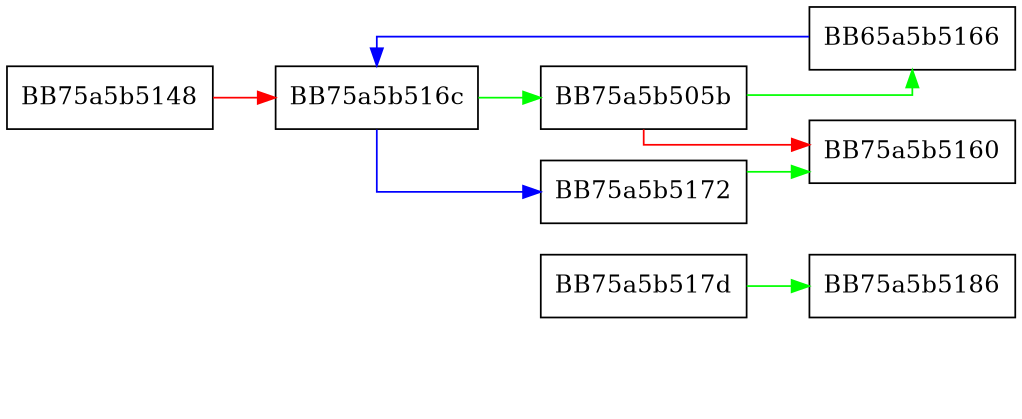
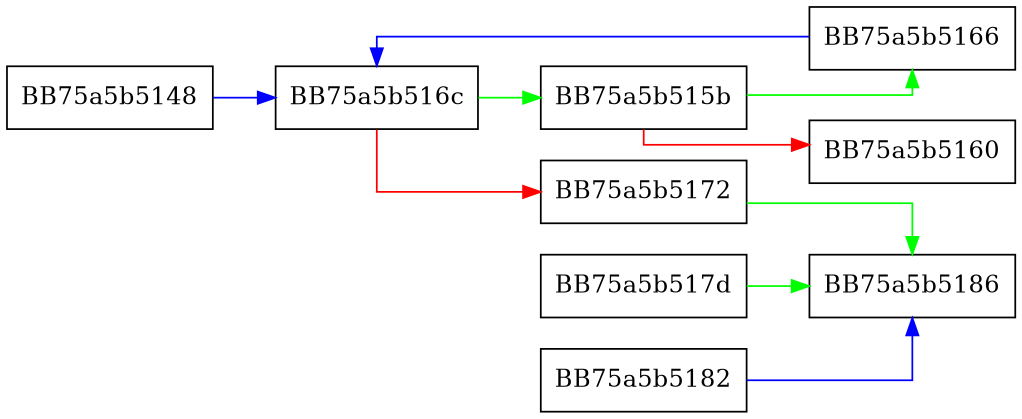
(912, 38) -> (912, 38)
(235, 98) -> (235, 98)
(644, 98) -> (644, 98)
(769, 172) -> (846, 203)
(419, 192) -> (419, 192)
none -> (644, 380)
